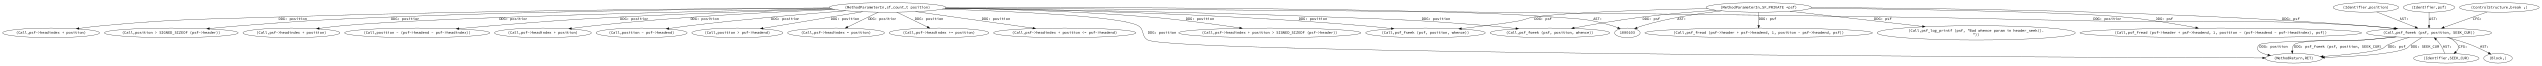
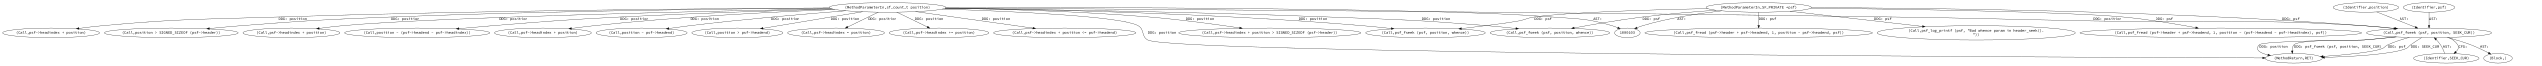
(2499, 7) -> none
